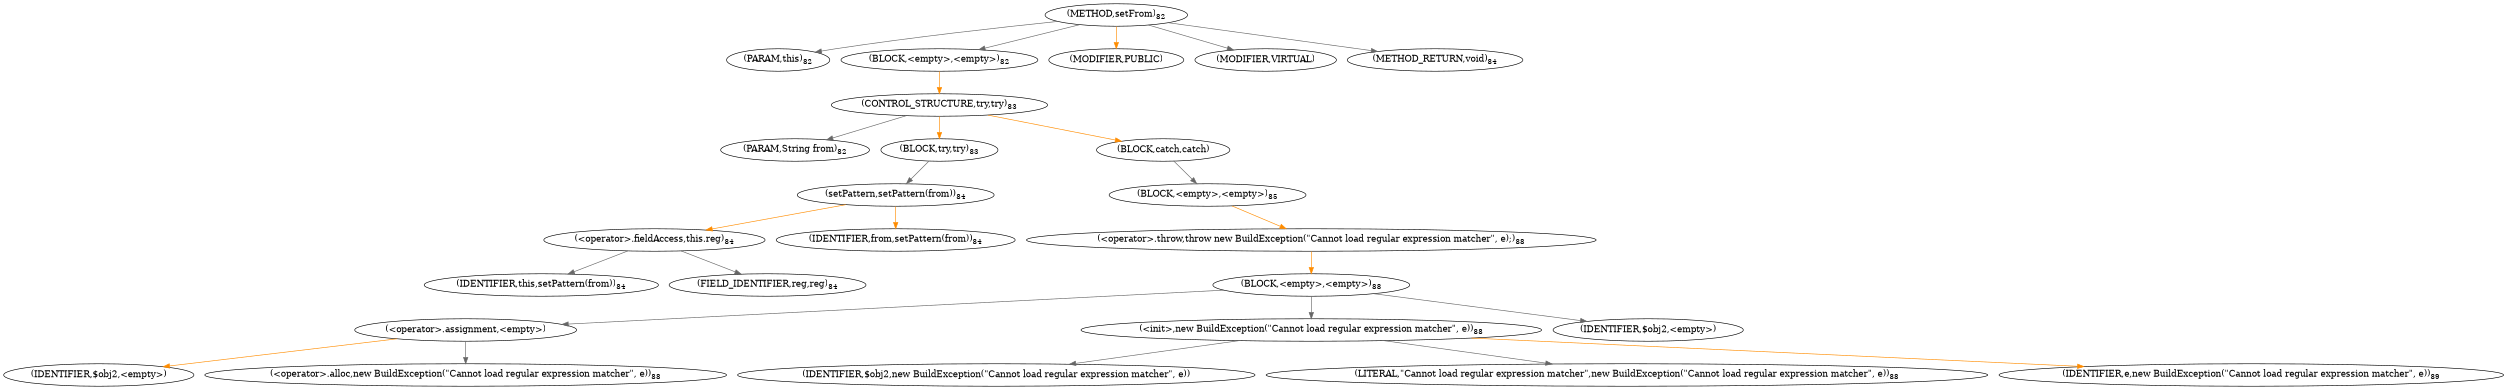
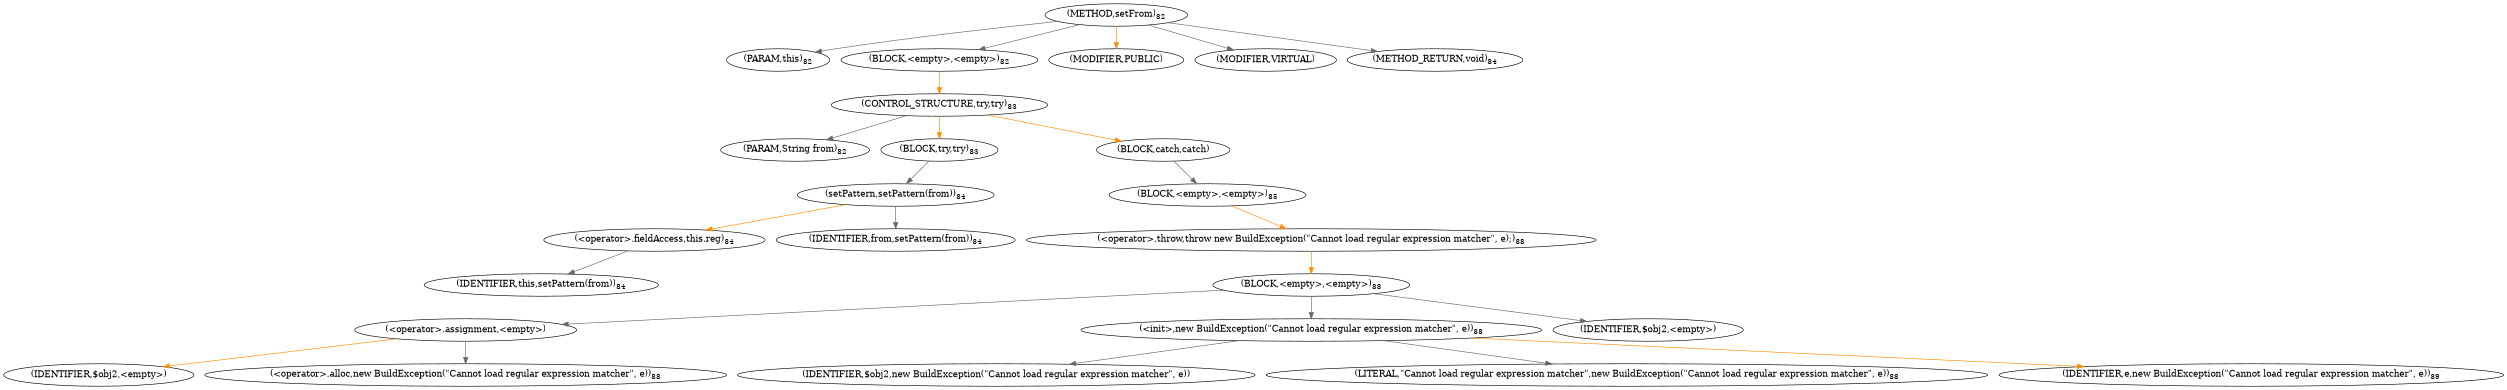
(896, 214) -> (896, 214)
(768, 285) -> none
